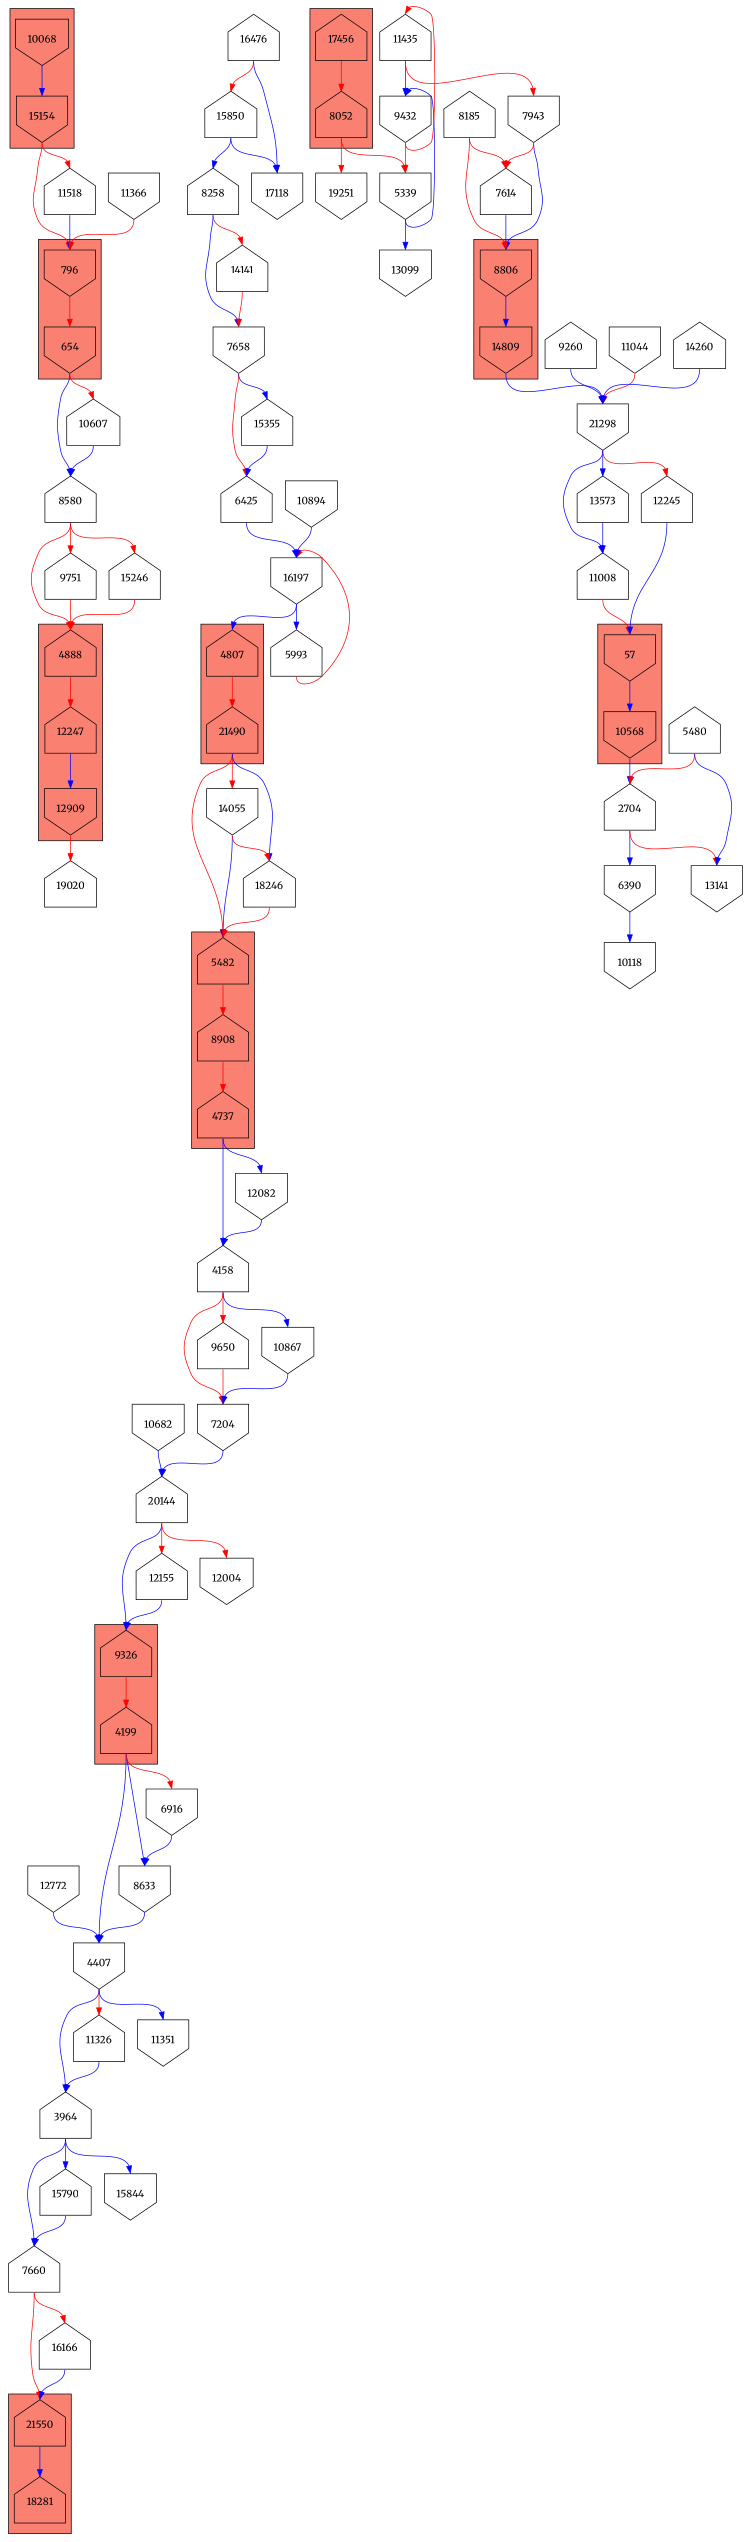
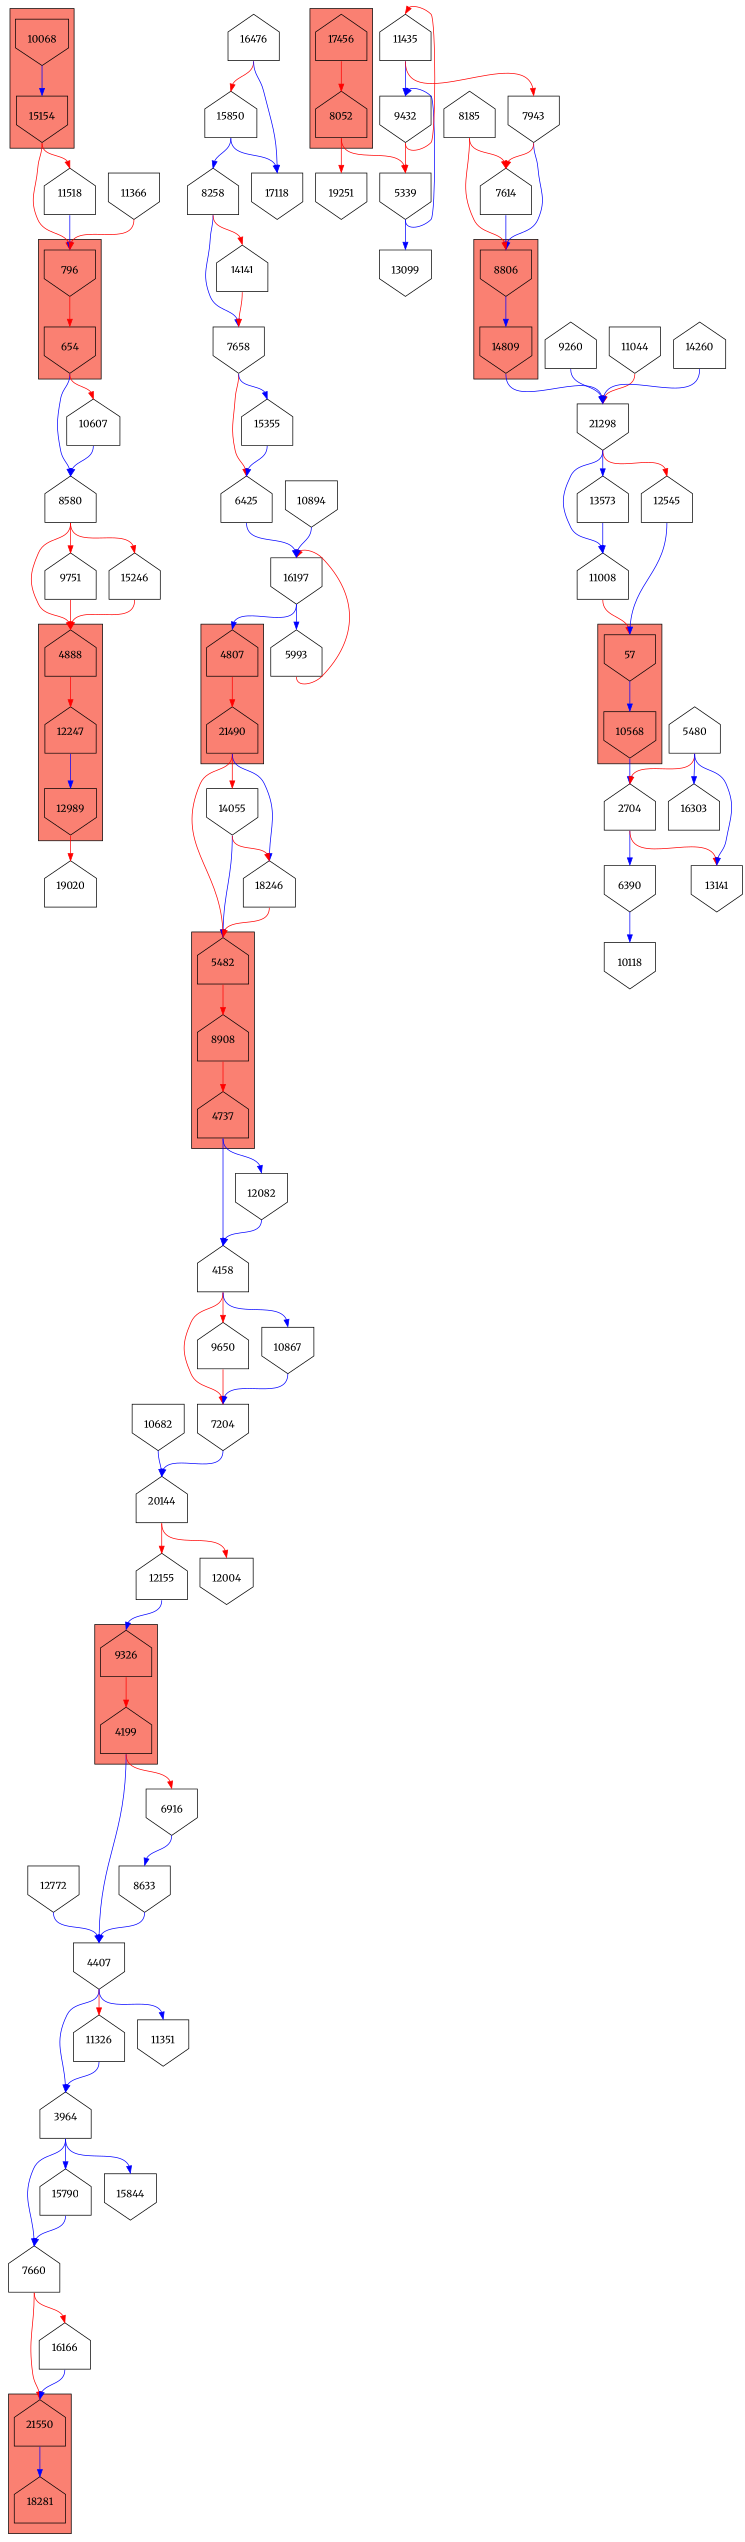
(667, 502) -> (667, 502)
(71, 809) -> (71, 809)
none -> (694, 809)
(125, 1564) -> none
(135, 1806) -> none
